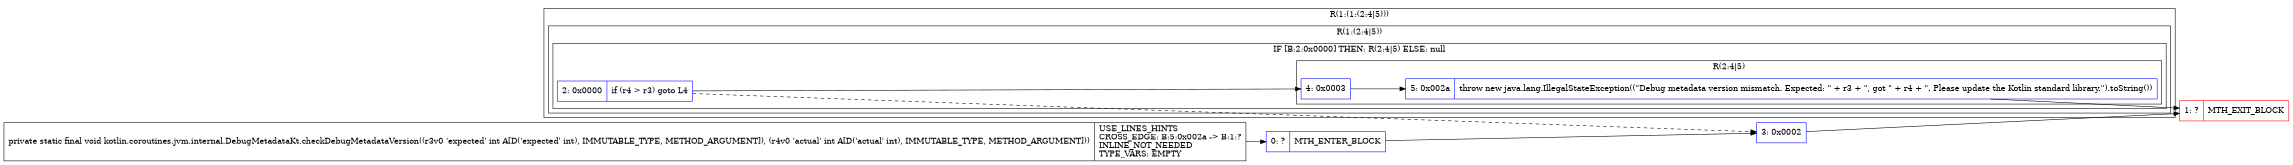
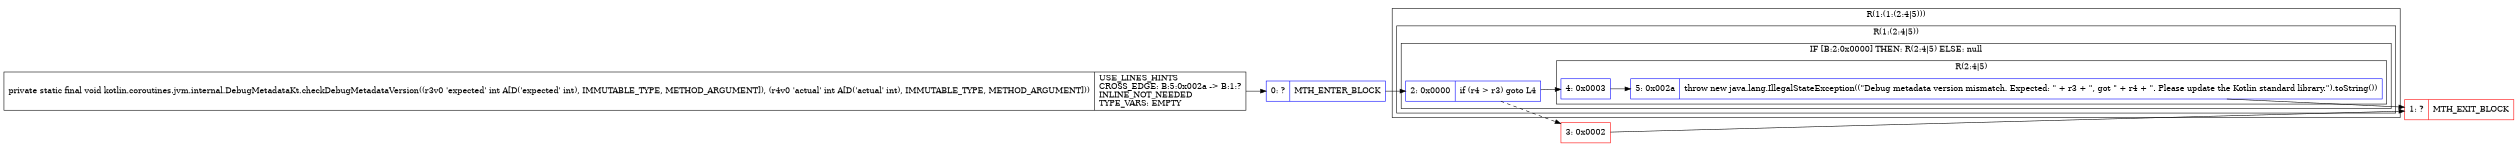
(1781, 133) -> (1586, 133)
(1568, 137) -> (1393, 91)
